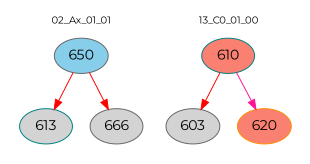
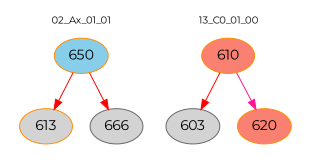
(81, 56) -> (81, 56)
(228, 56) -> (228, 56)
(46, 126) -> (46, 126)
